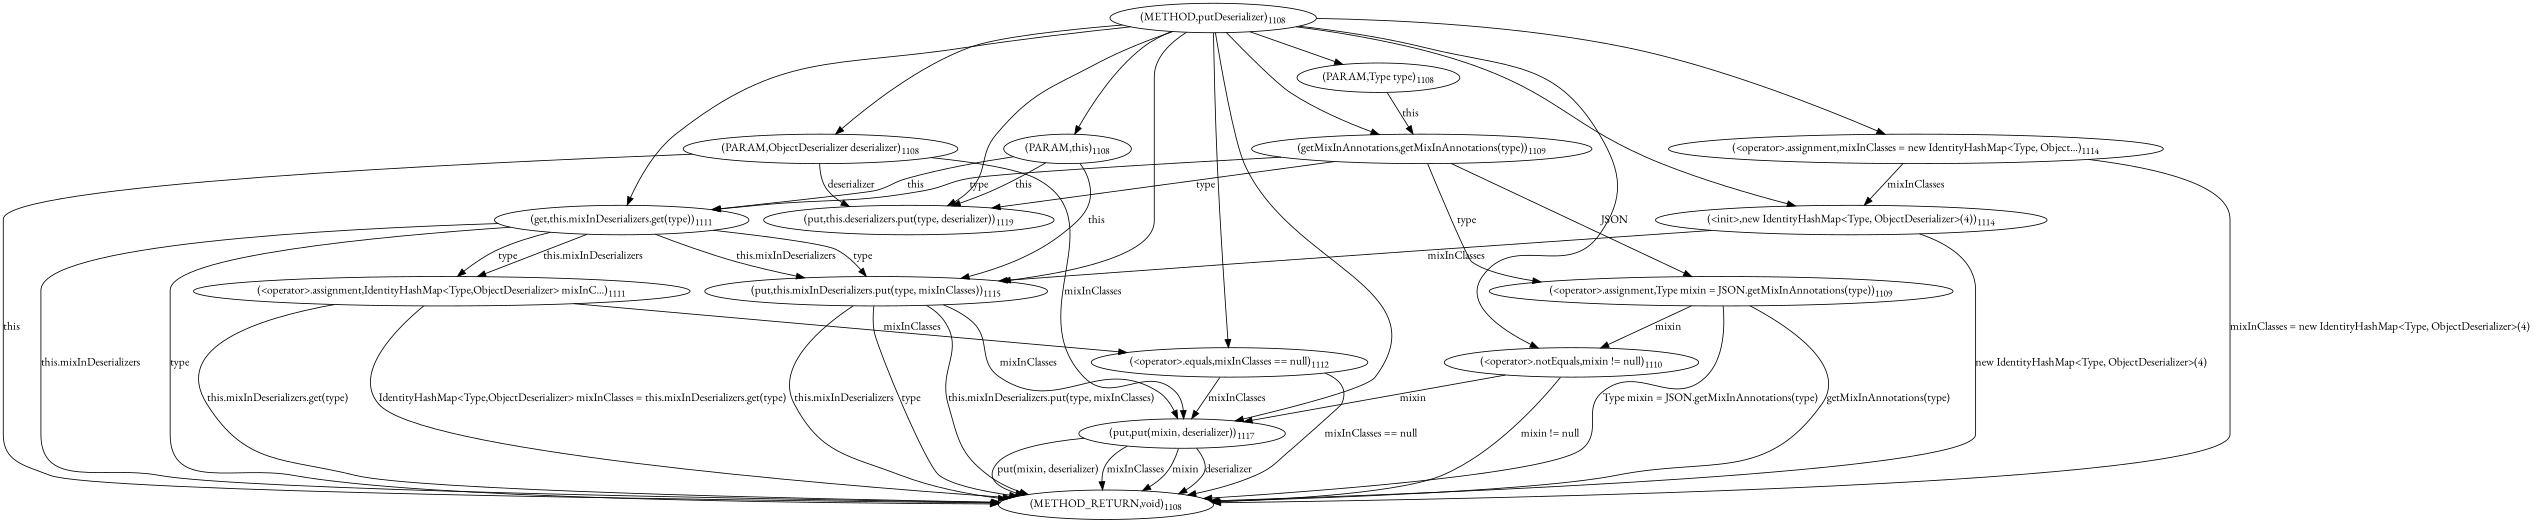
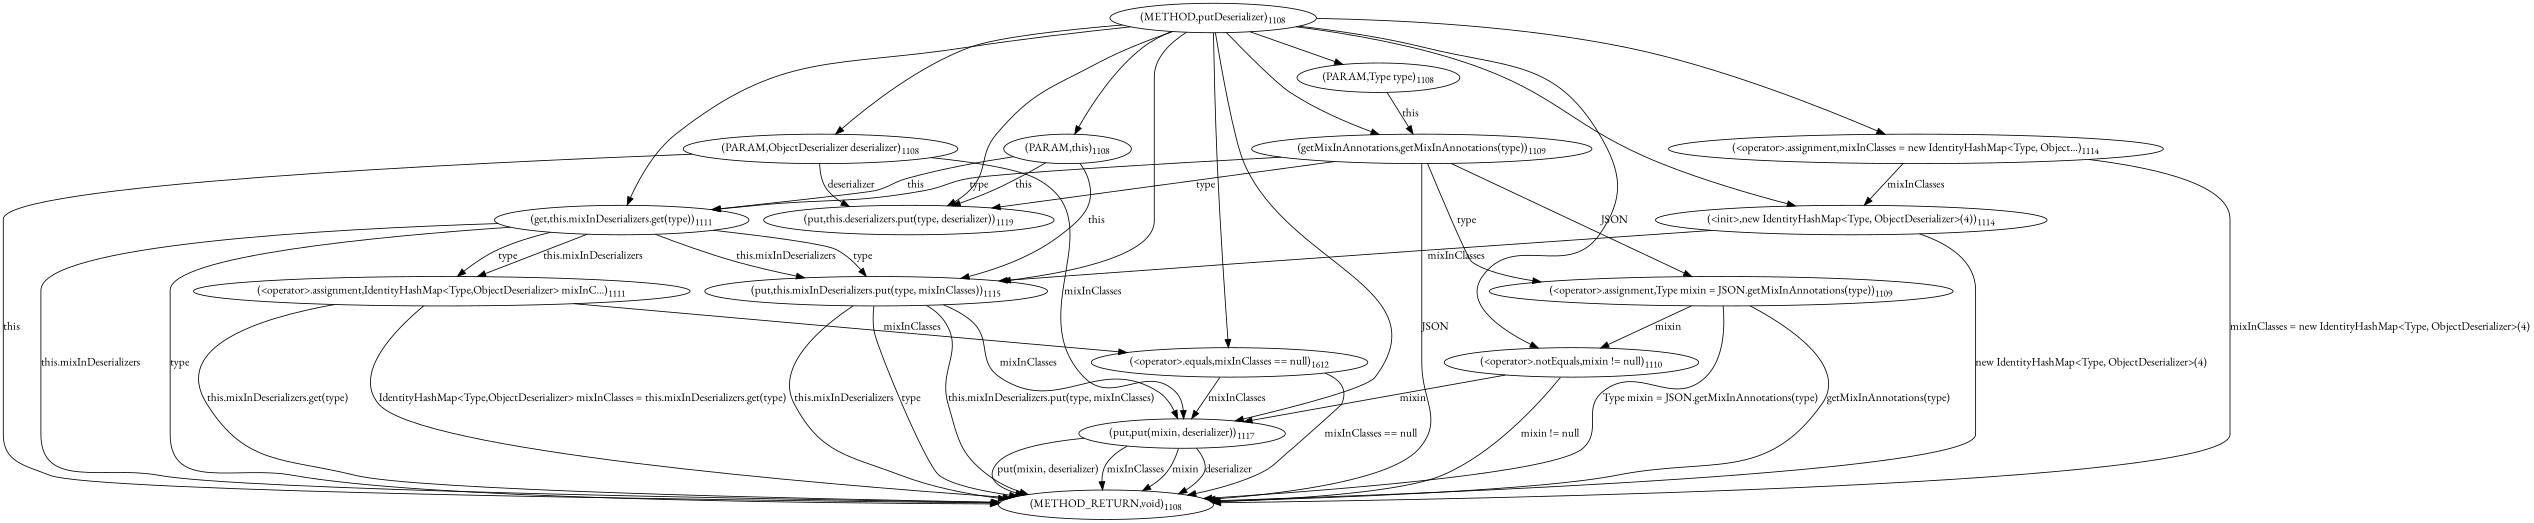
(1320, 361) -> (1320, 361)
none -> (1430, 414)
